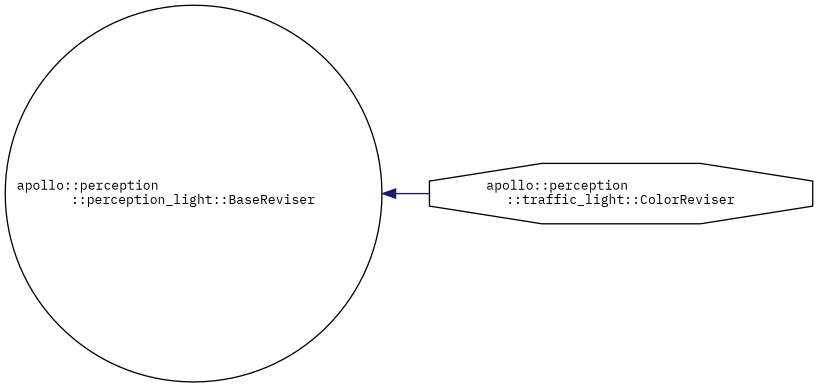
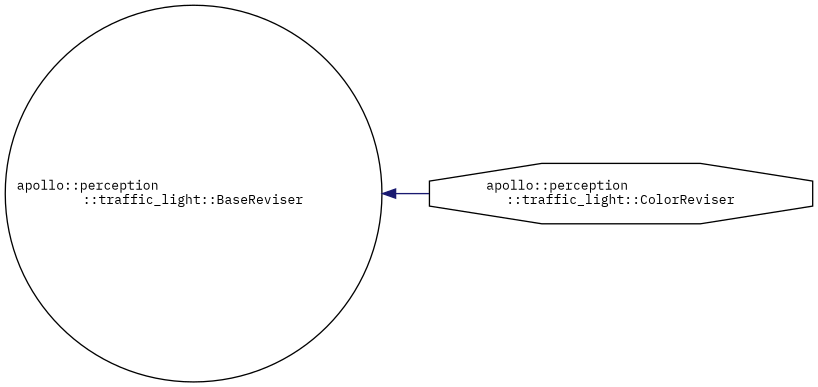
(194, 194) -> (194, 194)
